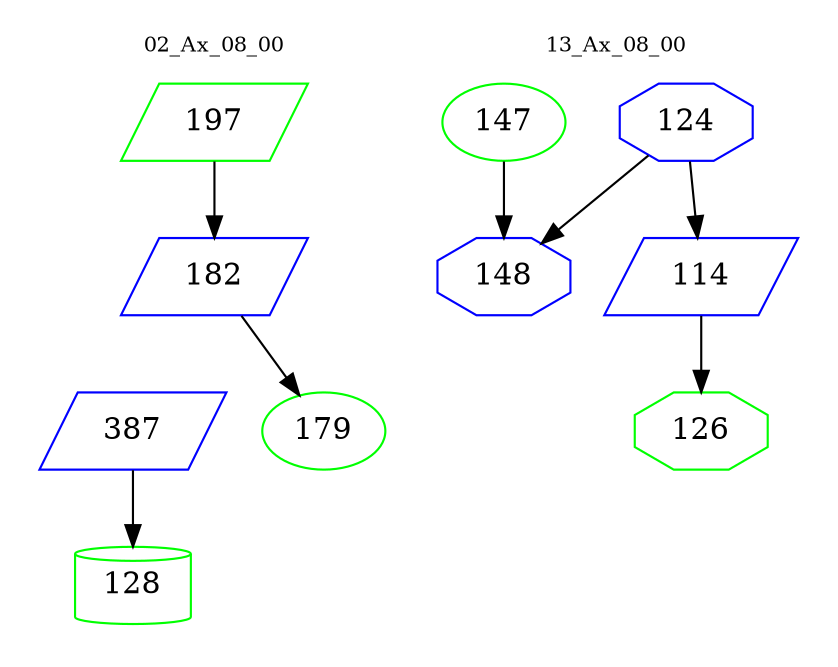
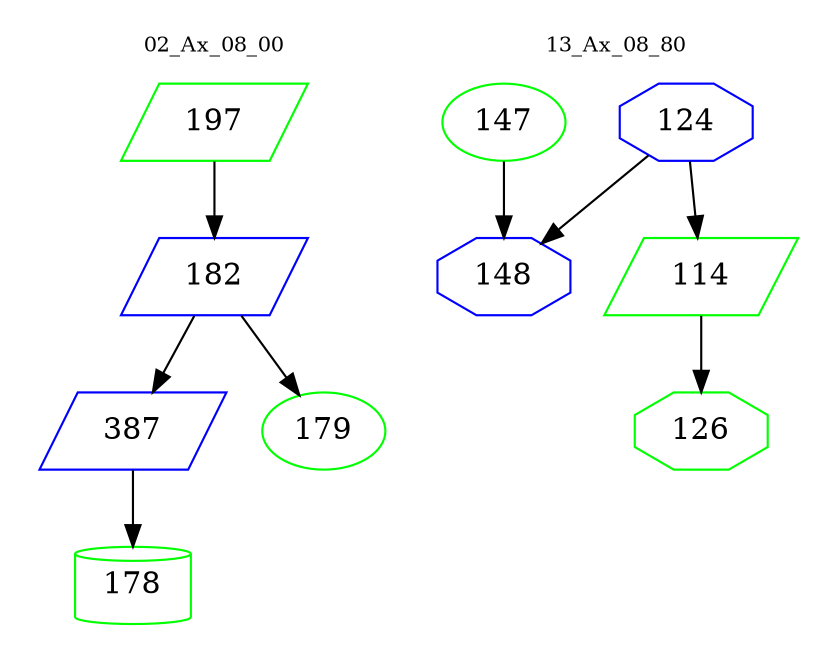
(617, 46) -> (617, 46)
(701, 277) -> (701, 277)
none -> (179, 345)
(133, 585) -> (133, 585)
